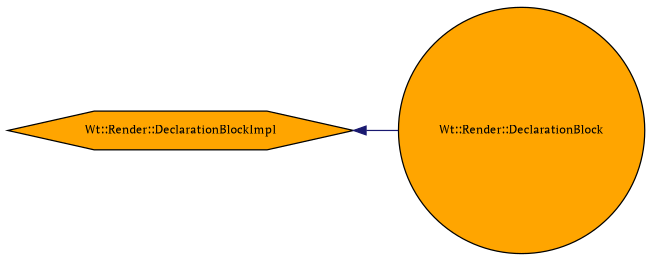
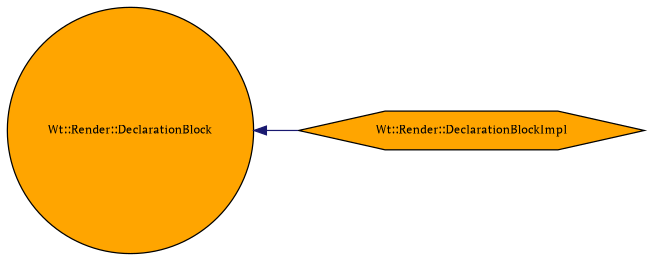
(382, 130) -> (282, 130)
